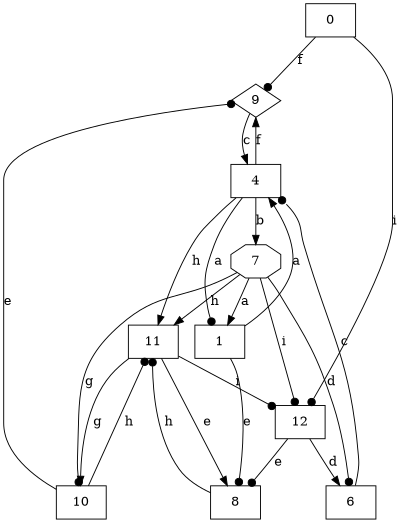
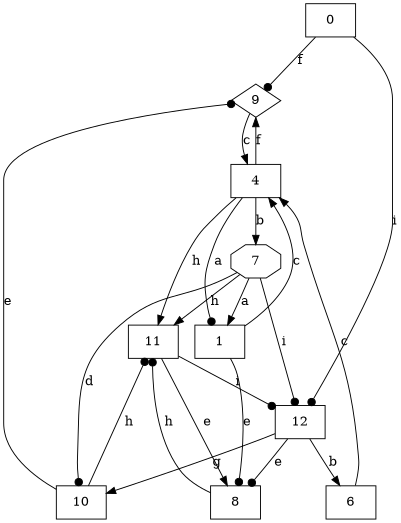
(296, 261) -> (296, 261)
(336, 341) -> (336, 341)
(322, 372) -> none
(90, 382) -> (90, 382)
(91, 411) -> (196, 463)
(333, 462) -> (333, 462)
